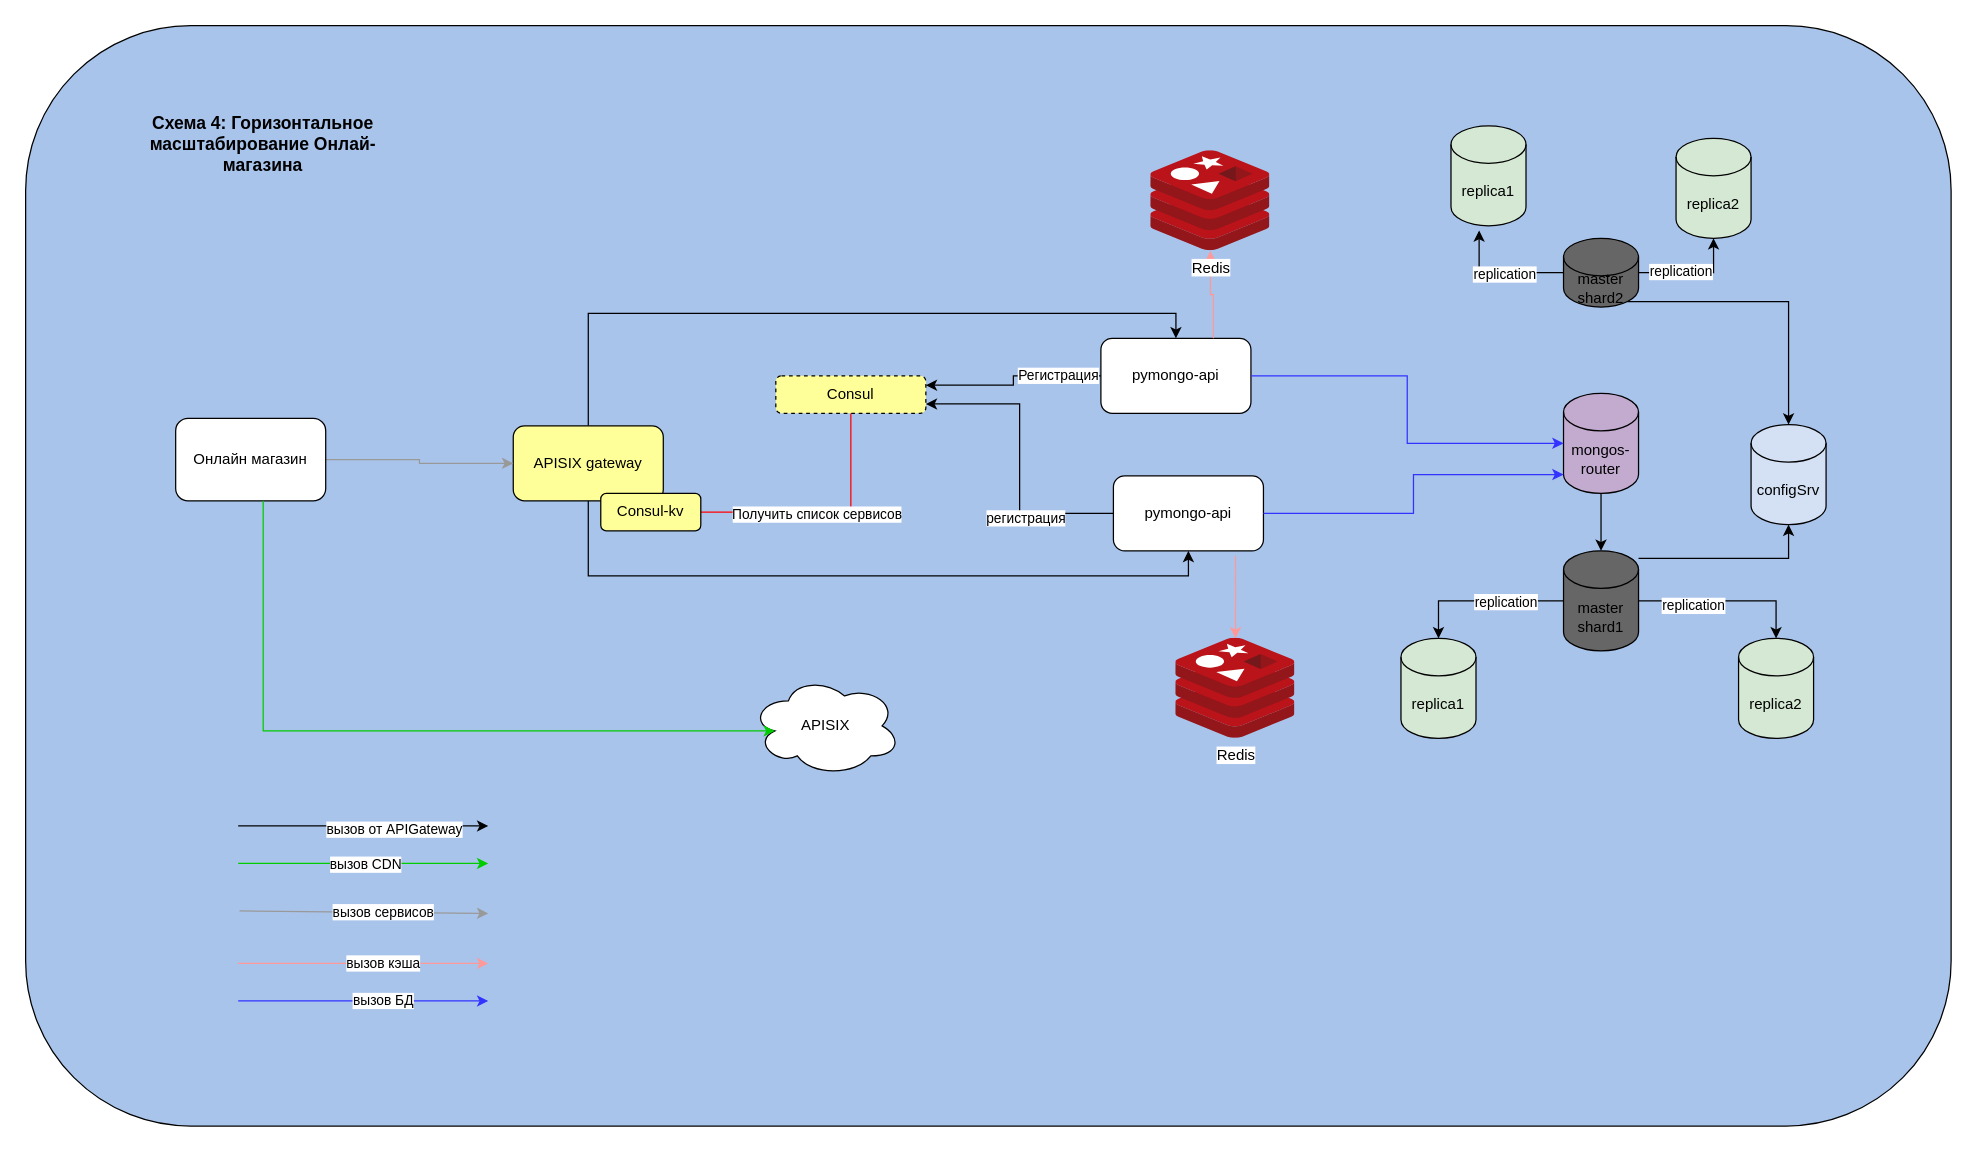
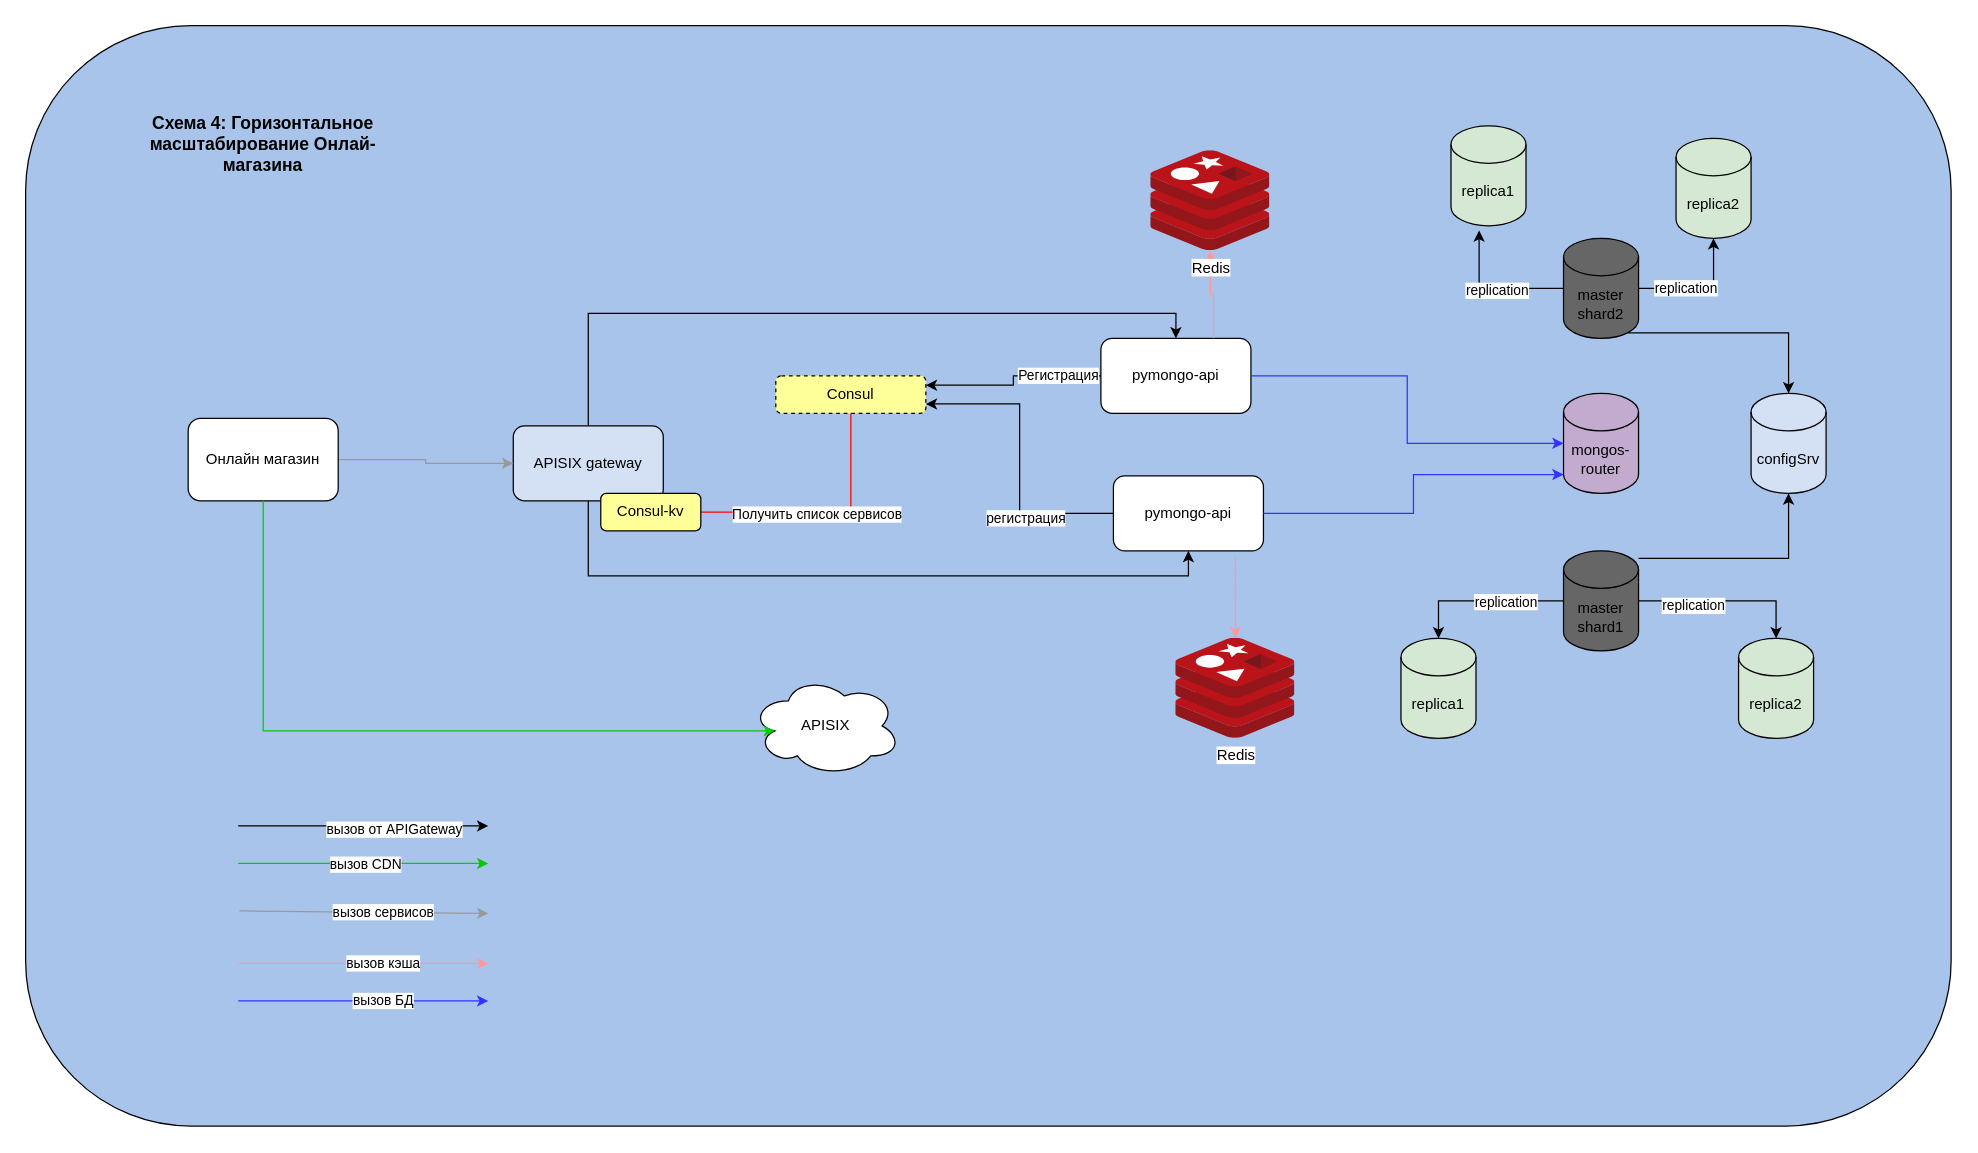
(1601, 273) -> (1601, 288)
(251, 459) -> (263, 459)
(588, 463) -> (588, 463)
(1788, 474) -> (1788, 443)
(1601, 517) -> none
